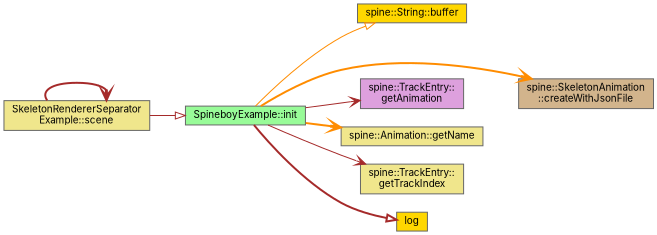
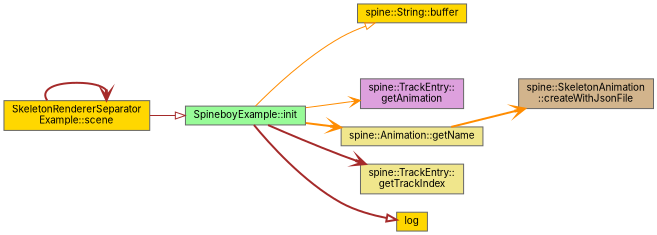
(387, 64) -> (483, 119)
(328, 105) -> (328, 105)
(77, 116) -> (77, 116)
(312, 144) -> (312, 144)
